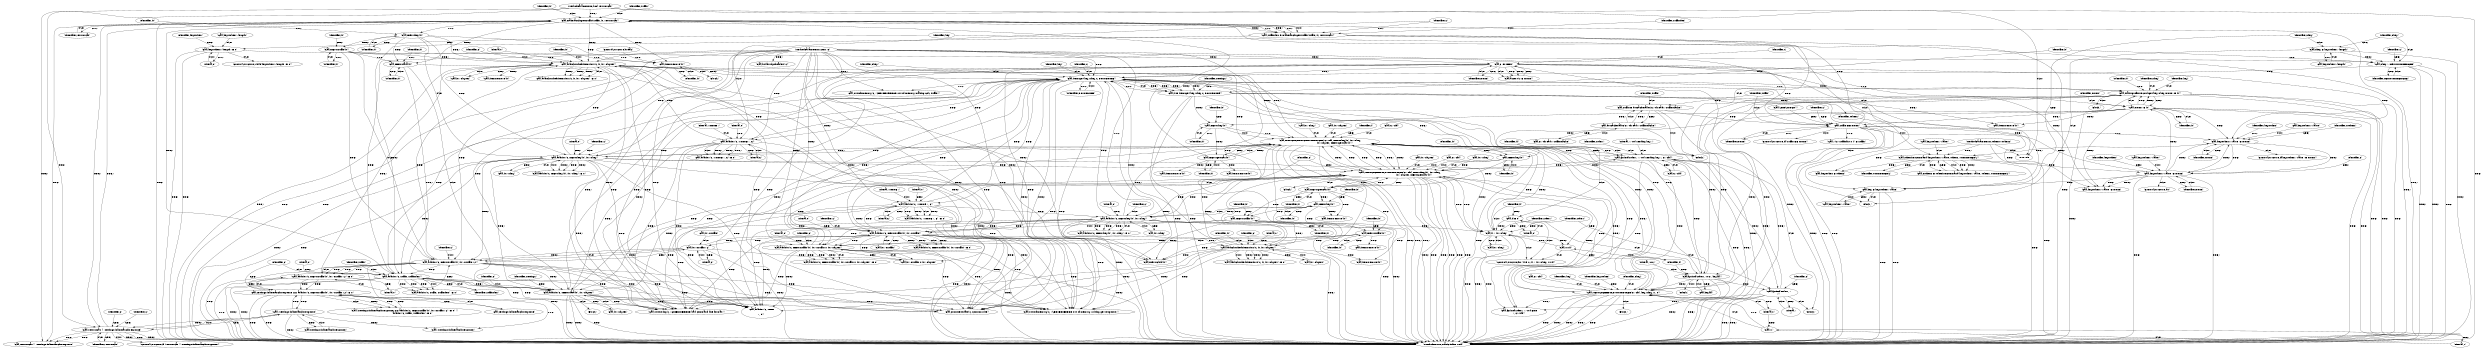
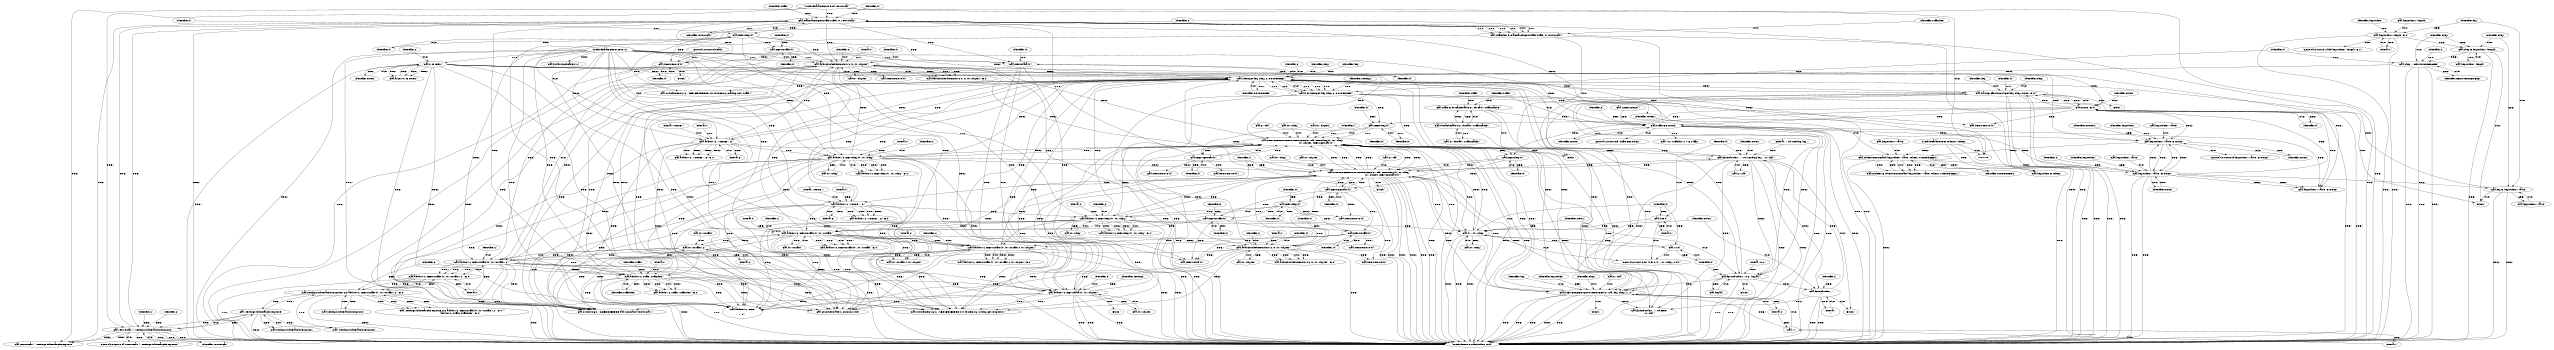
(1254, 58) -> (2433, 42)
(962, 141) -> (226, 337)
(2157, 190) -> none
